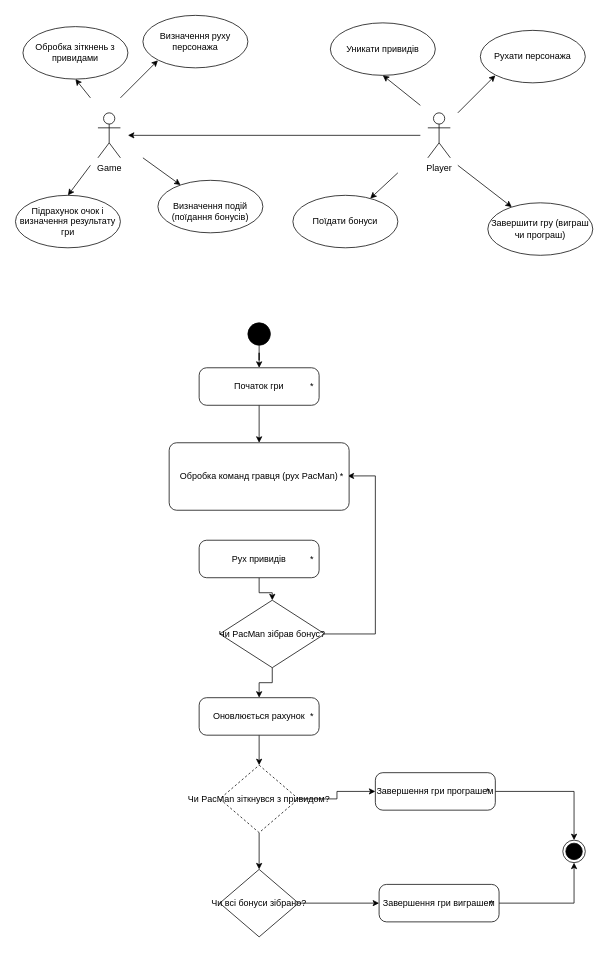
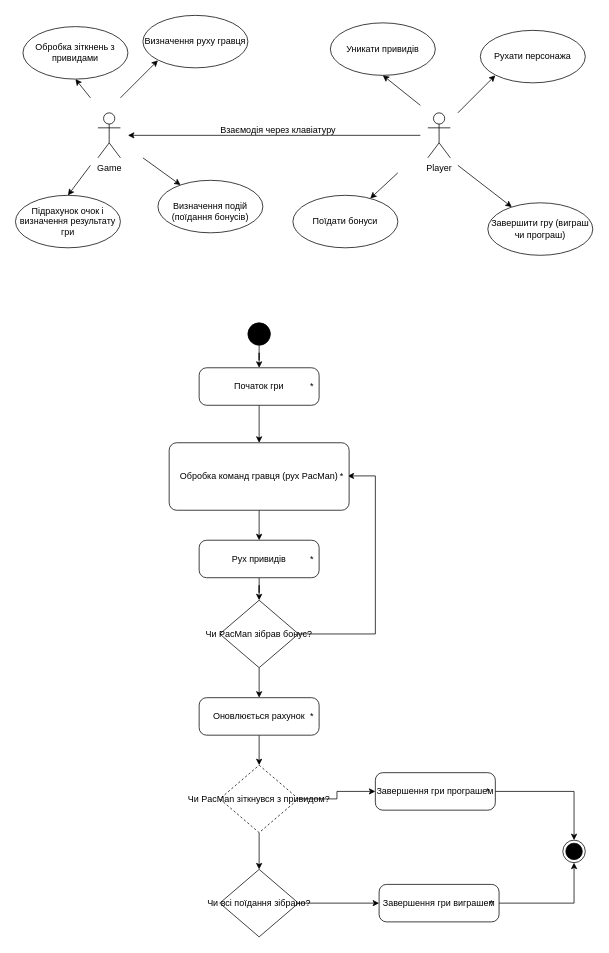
(195, 42) -> (195, 42)
none -> (278, 130)
none -> (259, 534)
(272, 634) -> (259, 634)
(259, 904) -> (259, 904)
